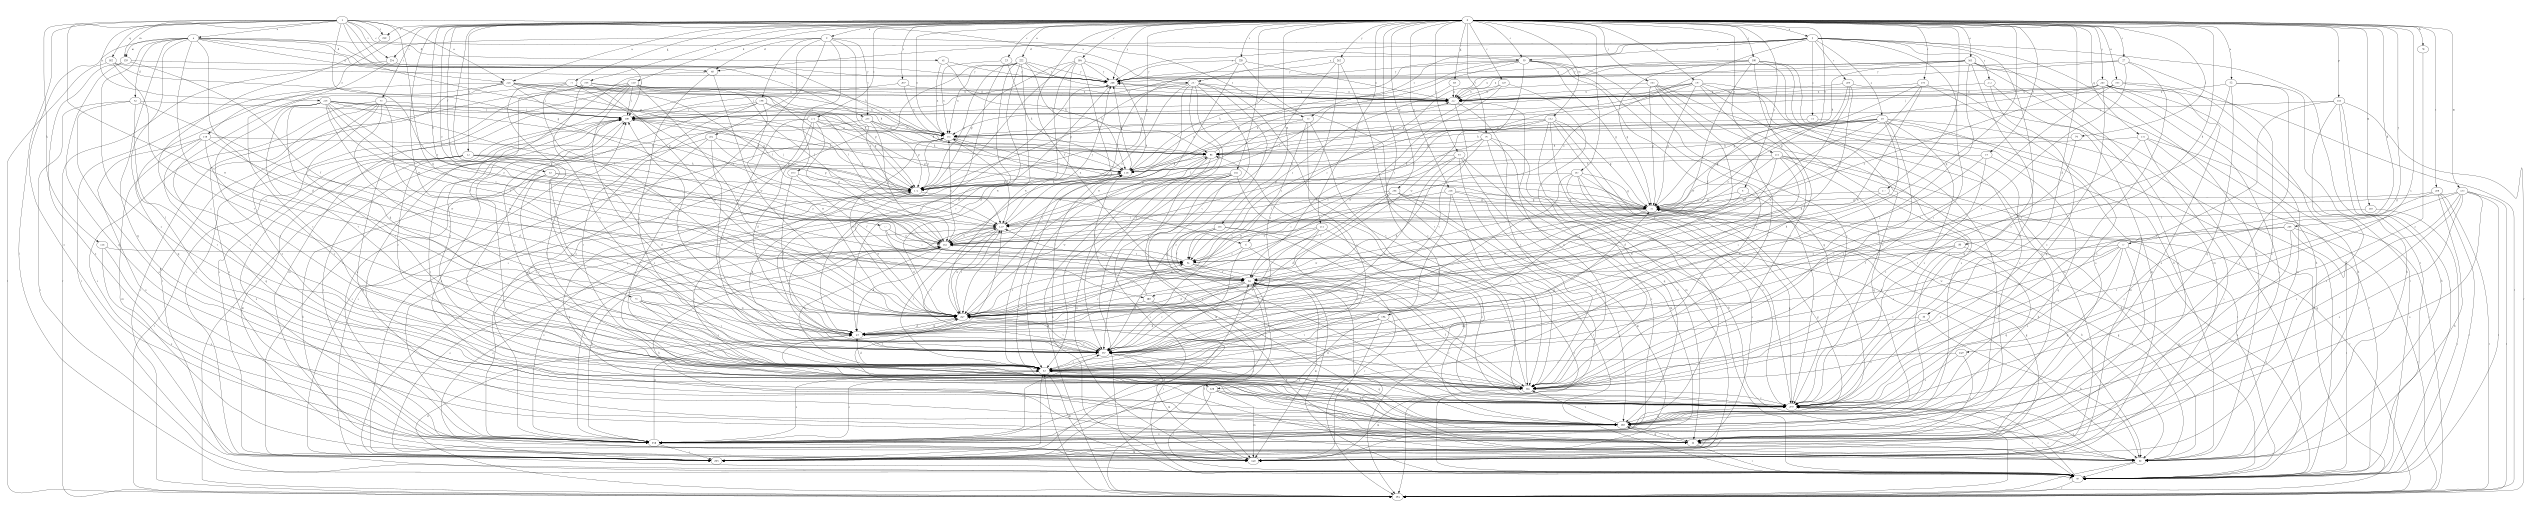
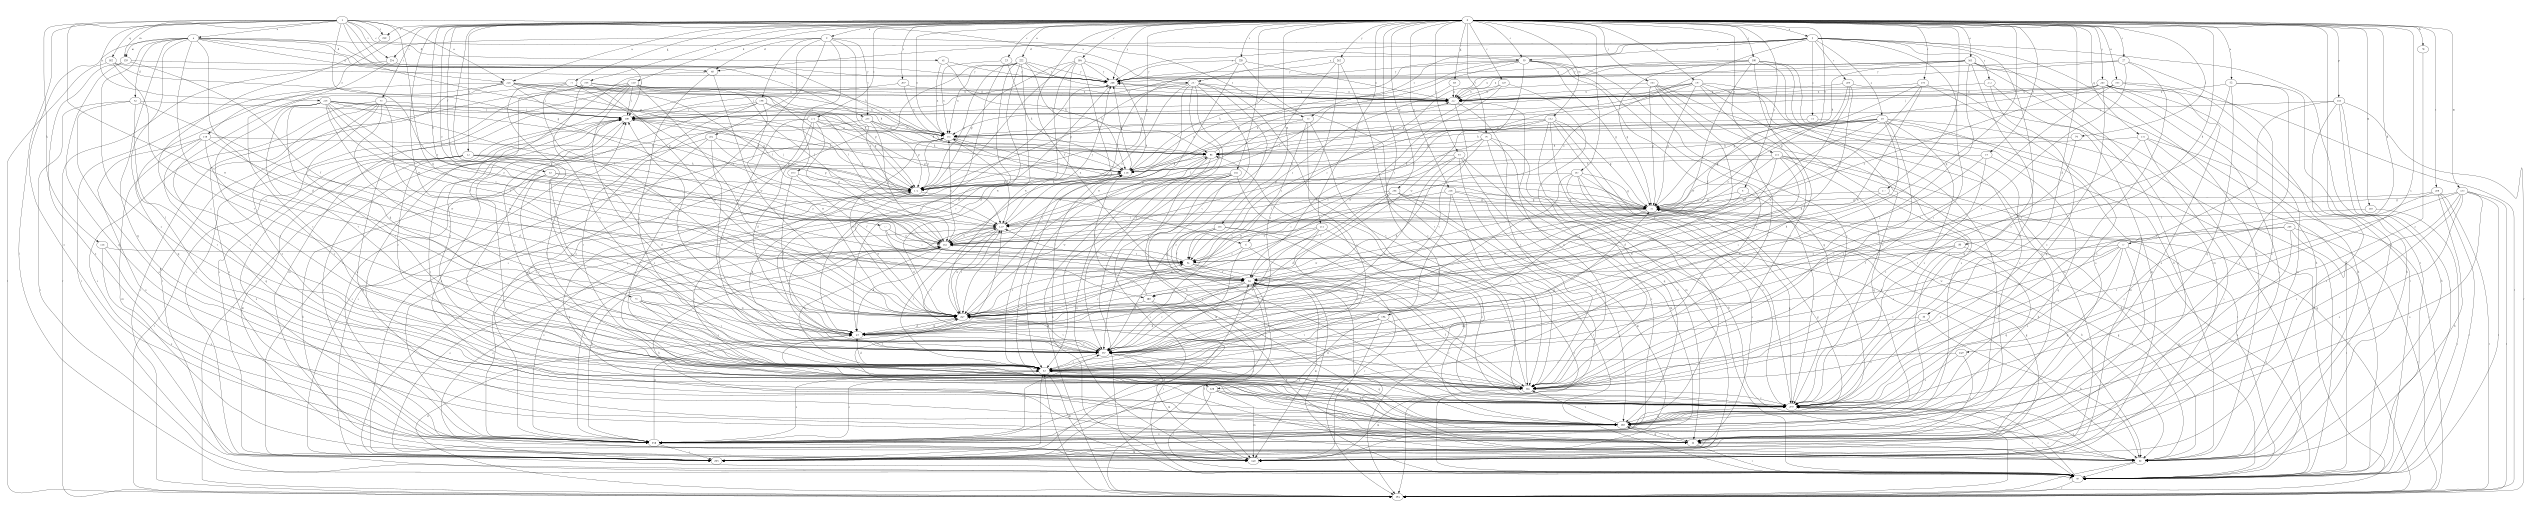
(2072, 21) -> (2244, 27)
(1150, 304) -> (1201, 286)
